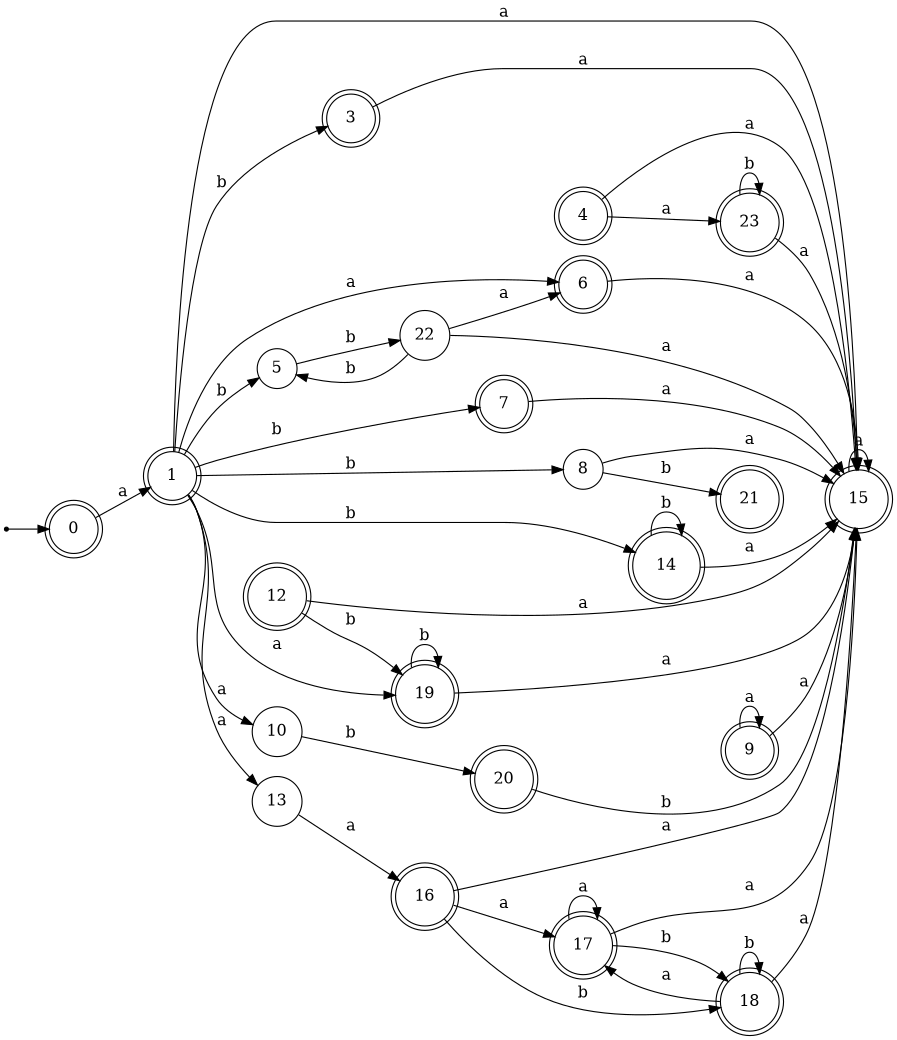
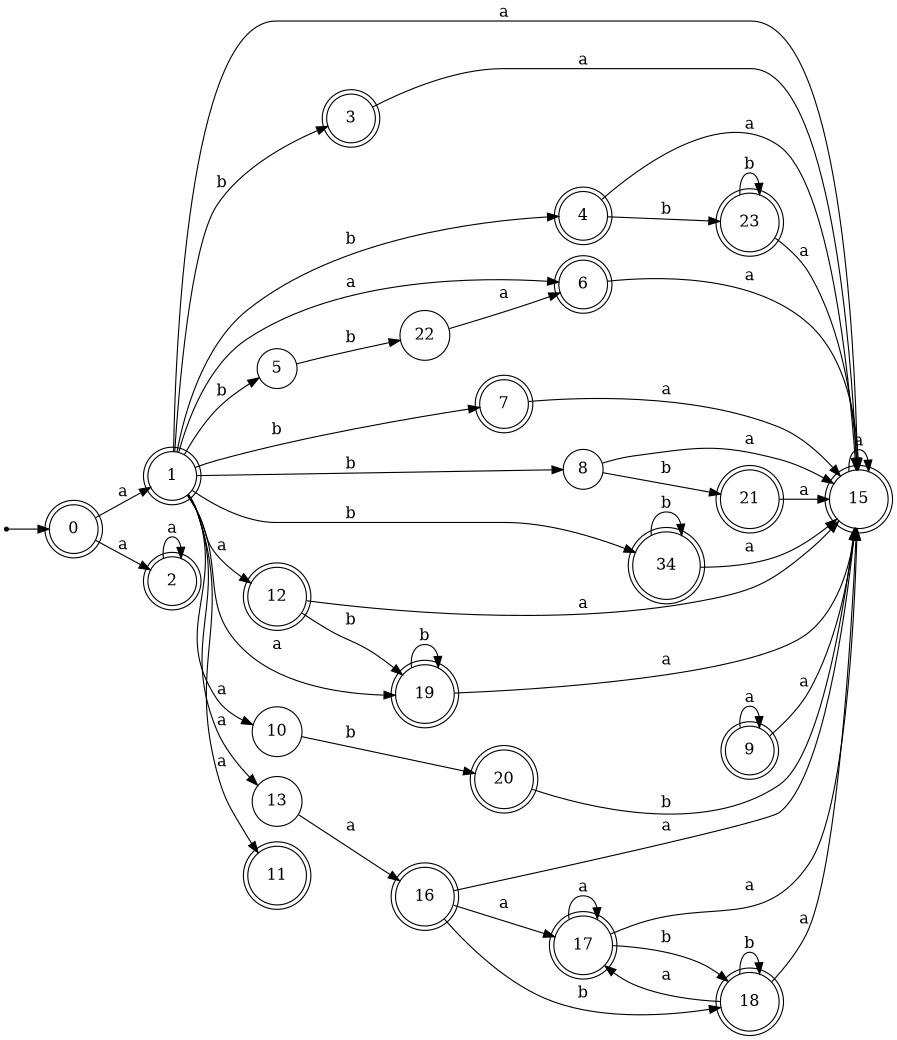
(666, 210) -> (666, 210)
none -> (315, 270)
(660, 361) -> (799, 499)
(361, 381) -> none
none -> (219, 557)
(666, 566) -> (666, 566)
none -> (172, 581)
none -> (277, 876)
